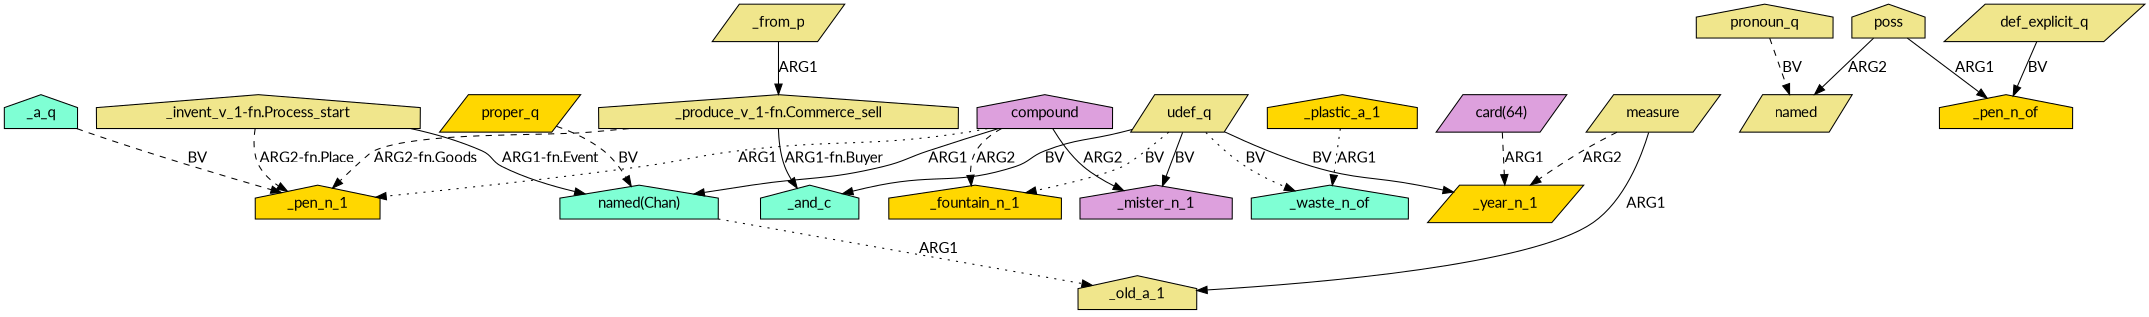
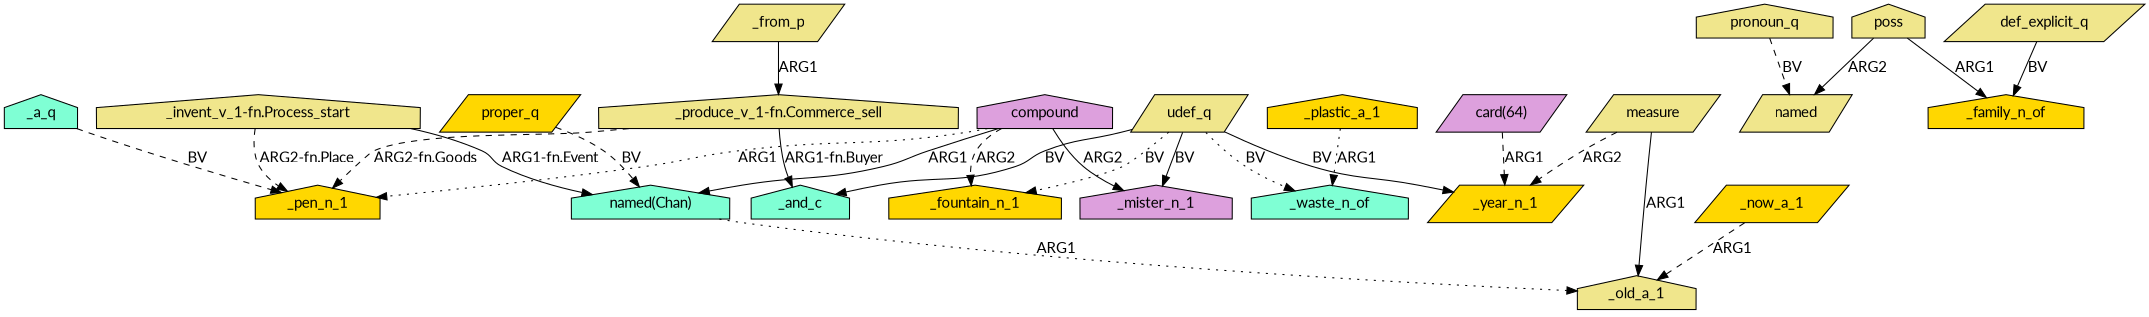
(2006, 113) -> (2006, 113)
none -> (1772, 204)
